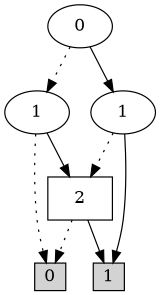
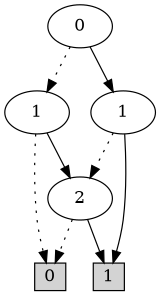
(80, 199) -> (80, 199)
